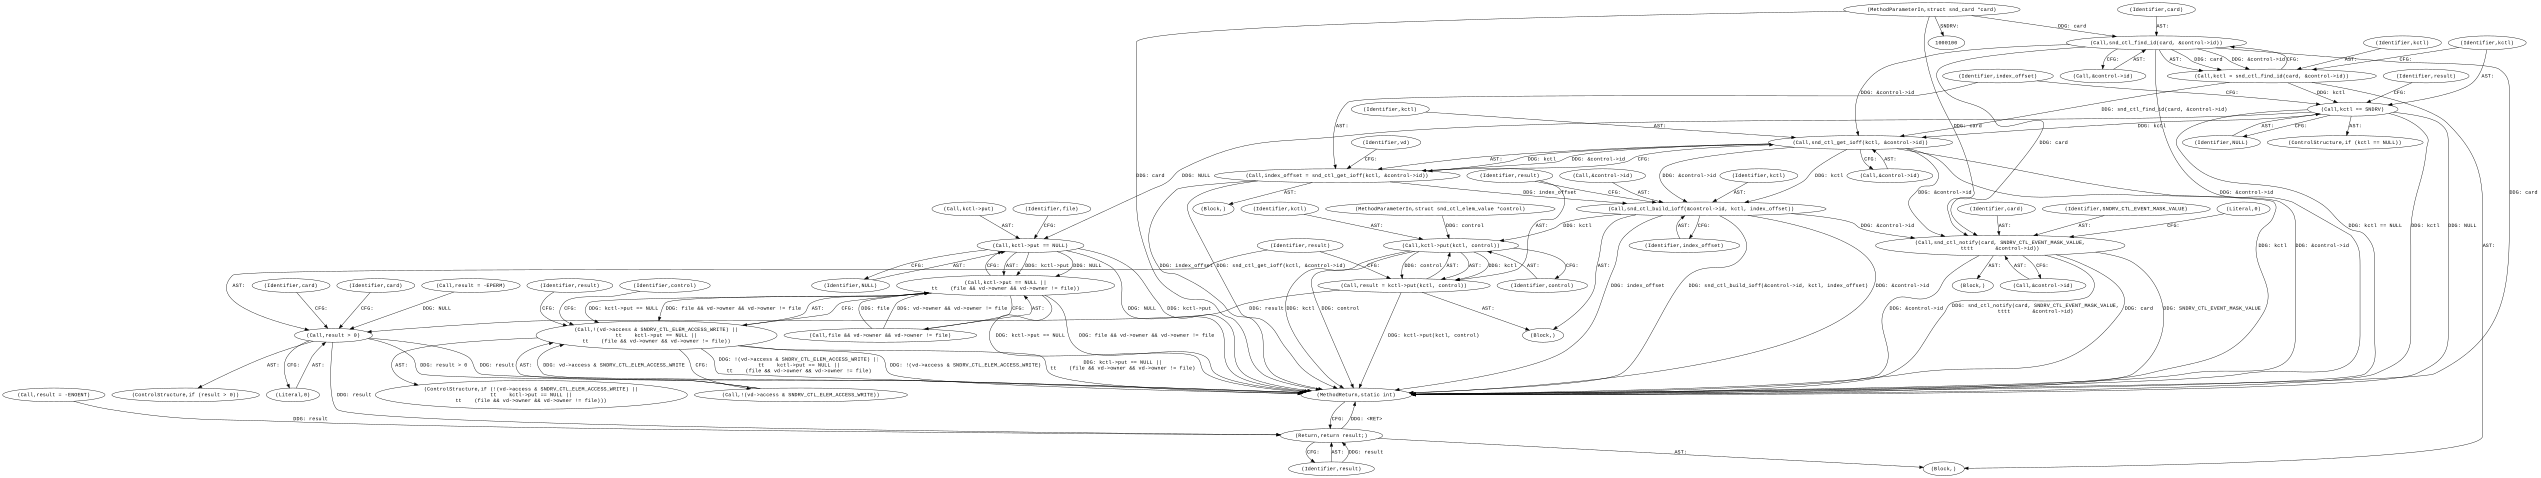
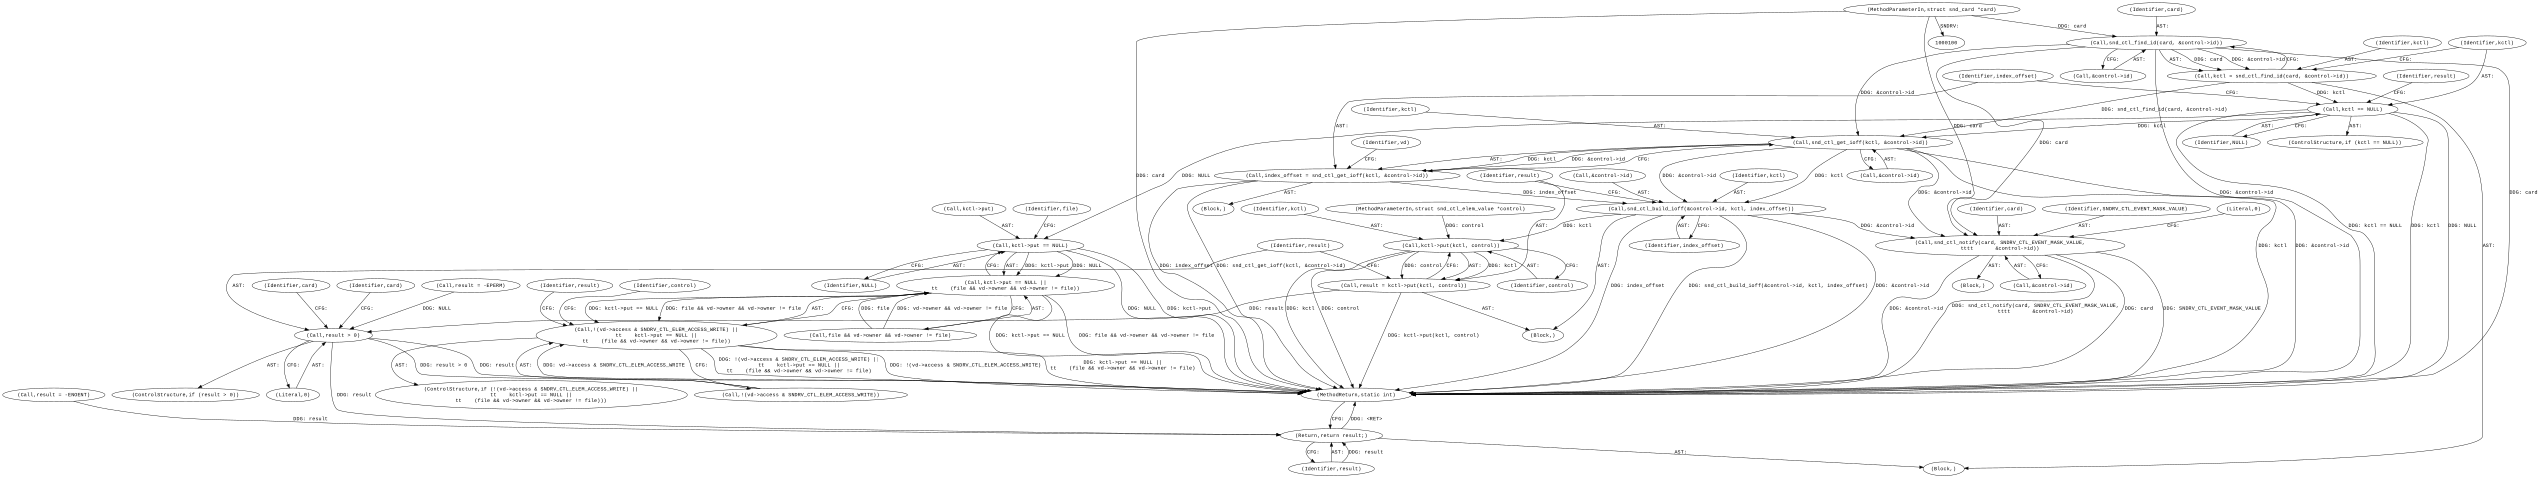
(2353, 109) -> (2353, 109)
(1454, 266) -> (1454, 266)
